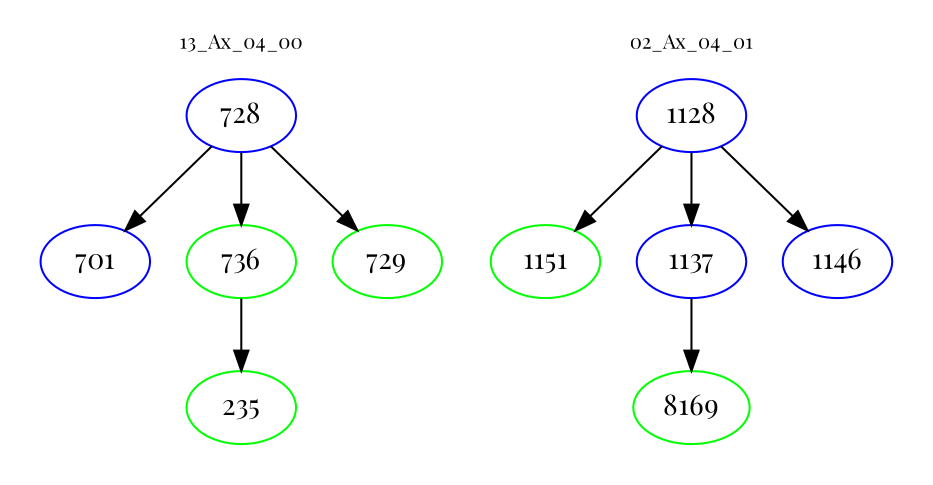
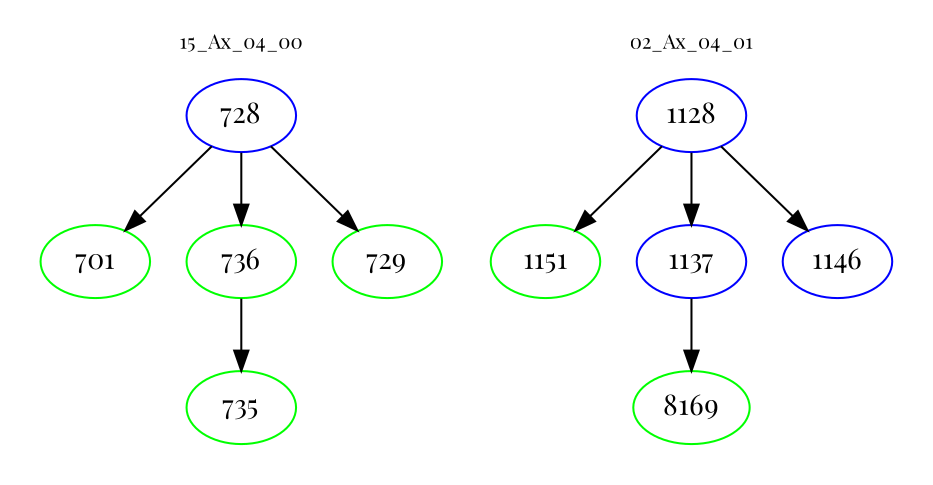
(241, 44) -> (241, 44)
(95, 262) -> (95, 262)
(241, 408) -> (241, 408)
